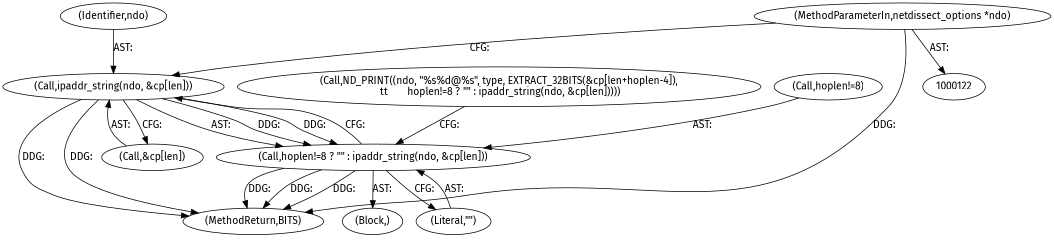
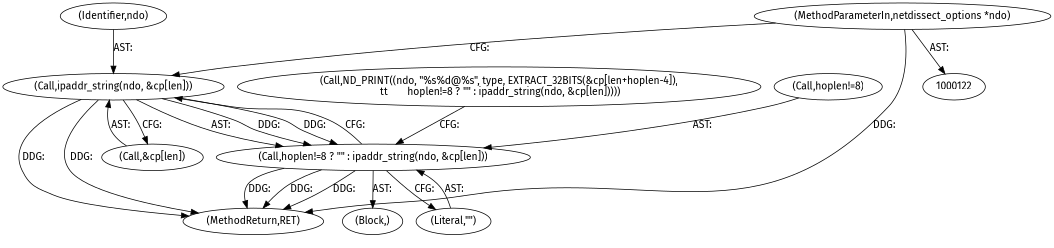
(253, 221) -> (253, 221)
